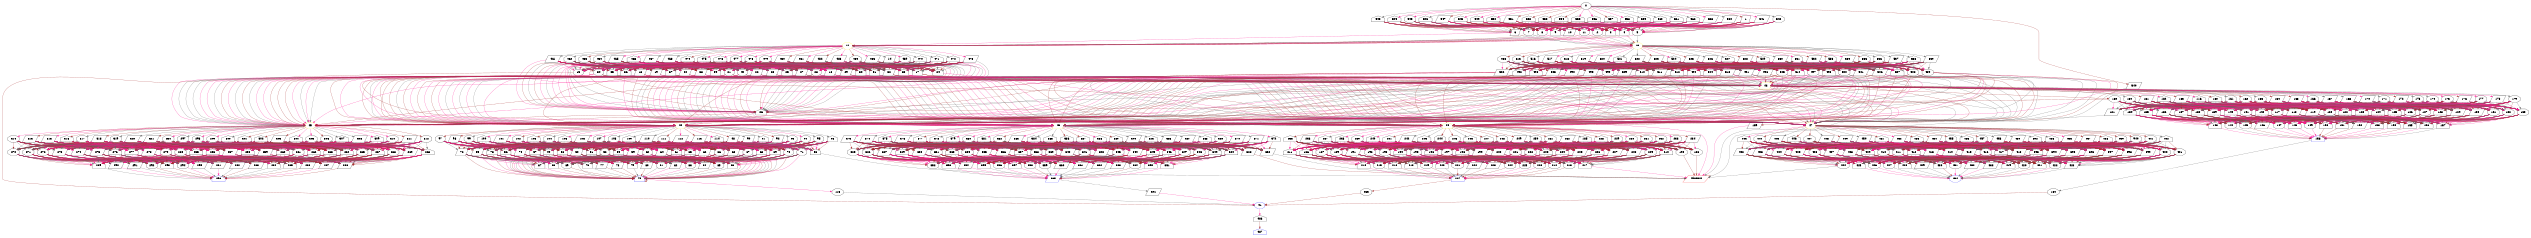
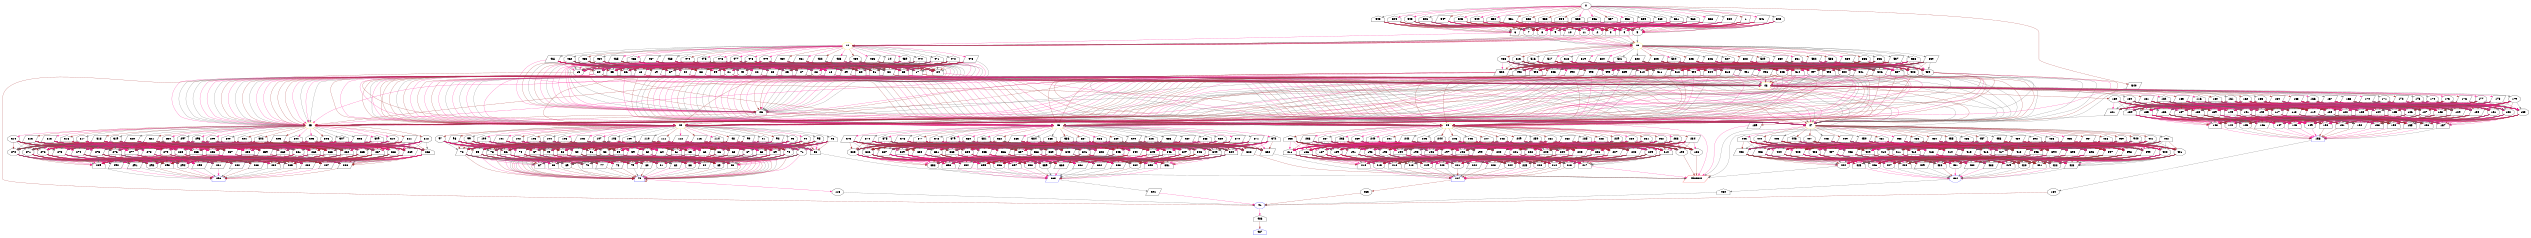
(1506, 105) -> (910, 79)
none -> (1723, 192)
